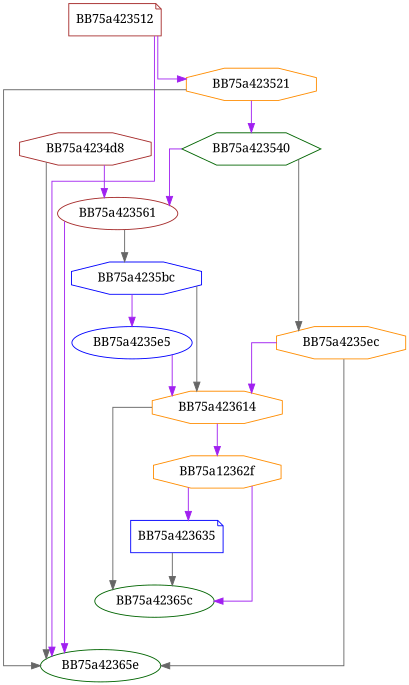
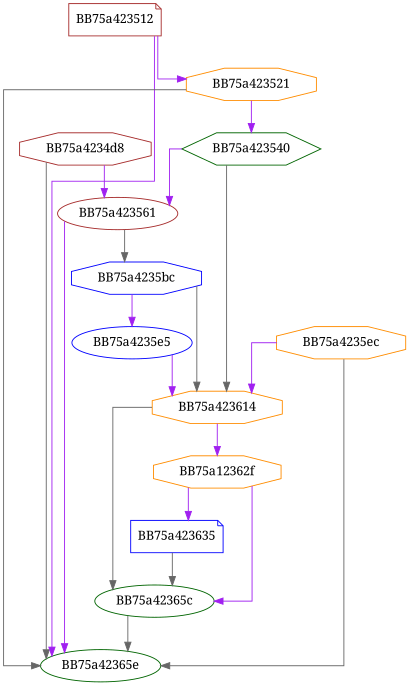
(299, 240) -> (227, 274)
none -> (128, 629)
